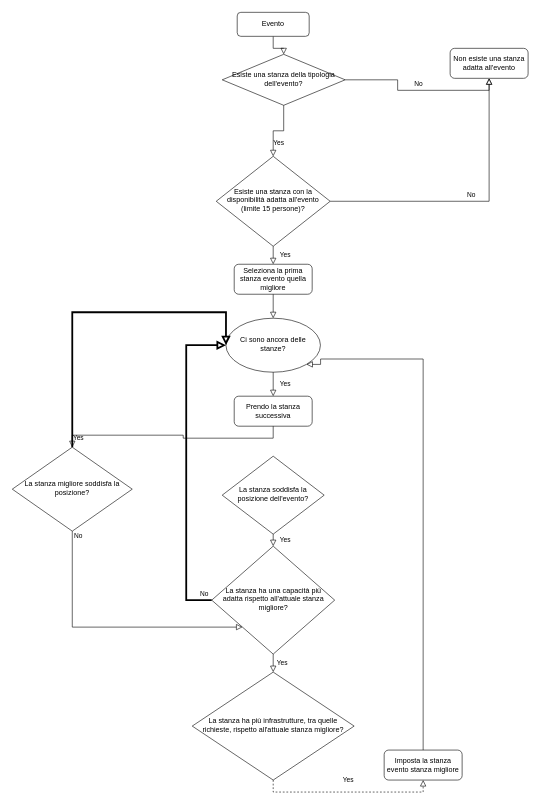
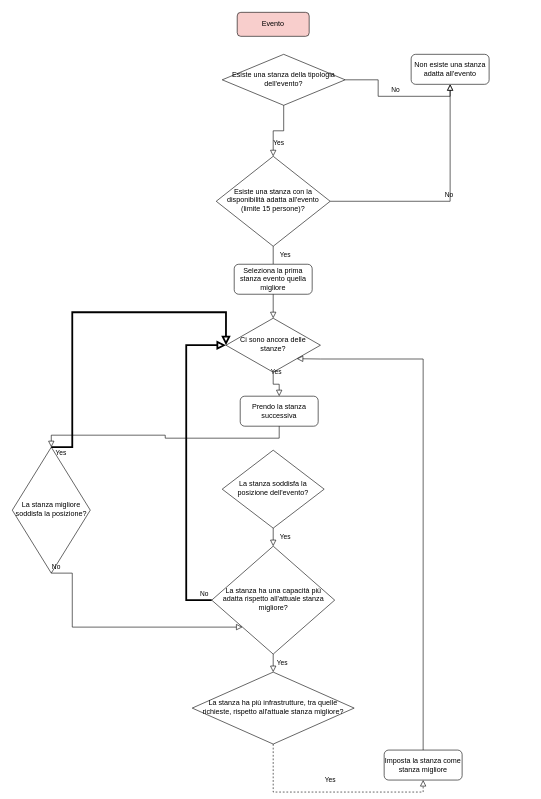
(273, 24) -> (273, 24)
(273, 47) -> none
(489, 63) -> (450, 69)
(273, 257) -> (273, 260)
(273, 345) -> (273, 345)
(273, 411) -> (279, 411)
(72, 489) -> (51, 510)
(273, 495) -> (273, 489)
(273, 726) -> (273, 708)
(423, 765) -> (423, 765)
